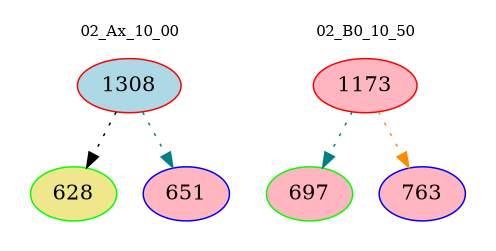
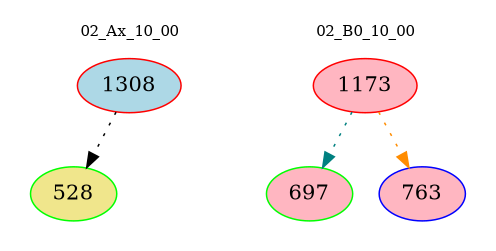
(366, 32) -> (366, 32)
(74, 194) -> (74, 194)
(186, 194) -> none
